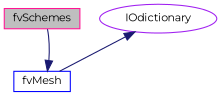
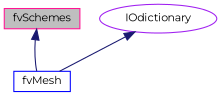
(49, 45) -> (35, 56)
